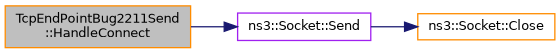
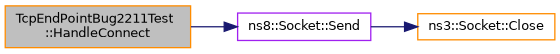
(98, 27) -> (98, 27)
(304, 27) -> (304, 27)
